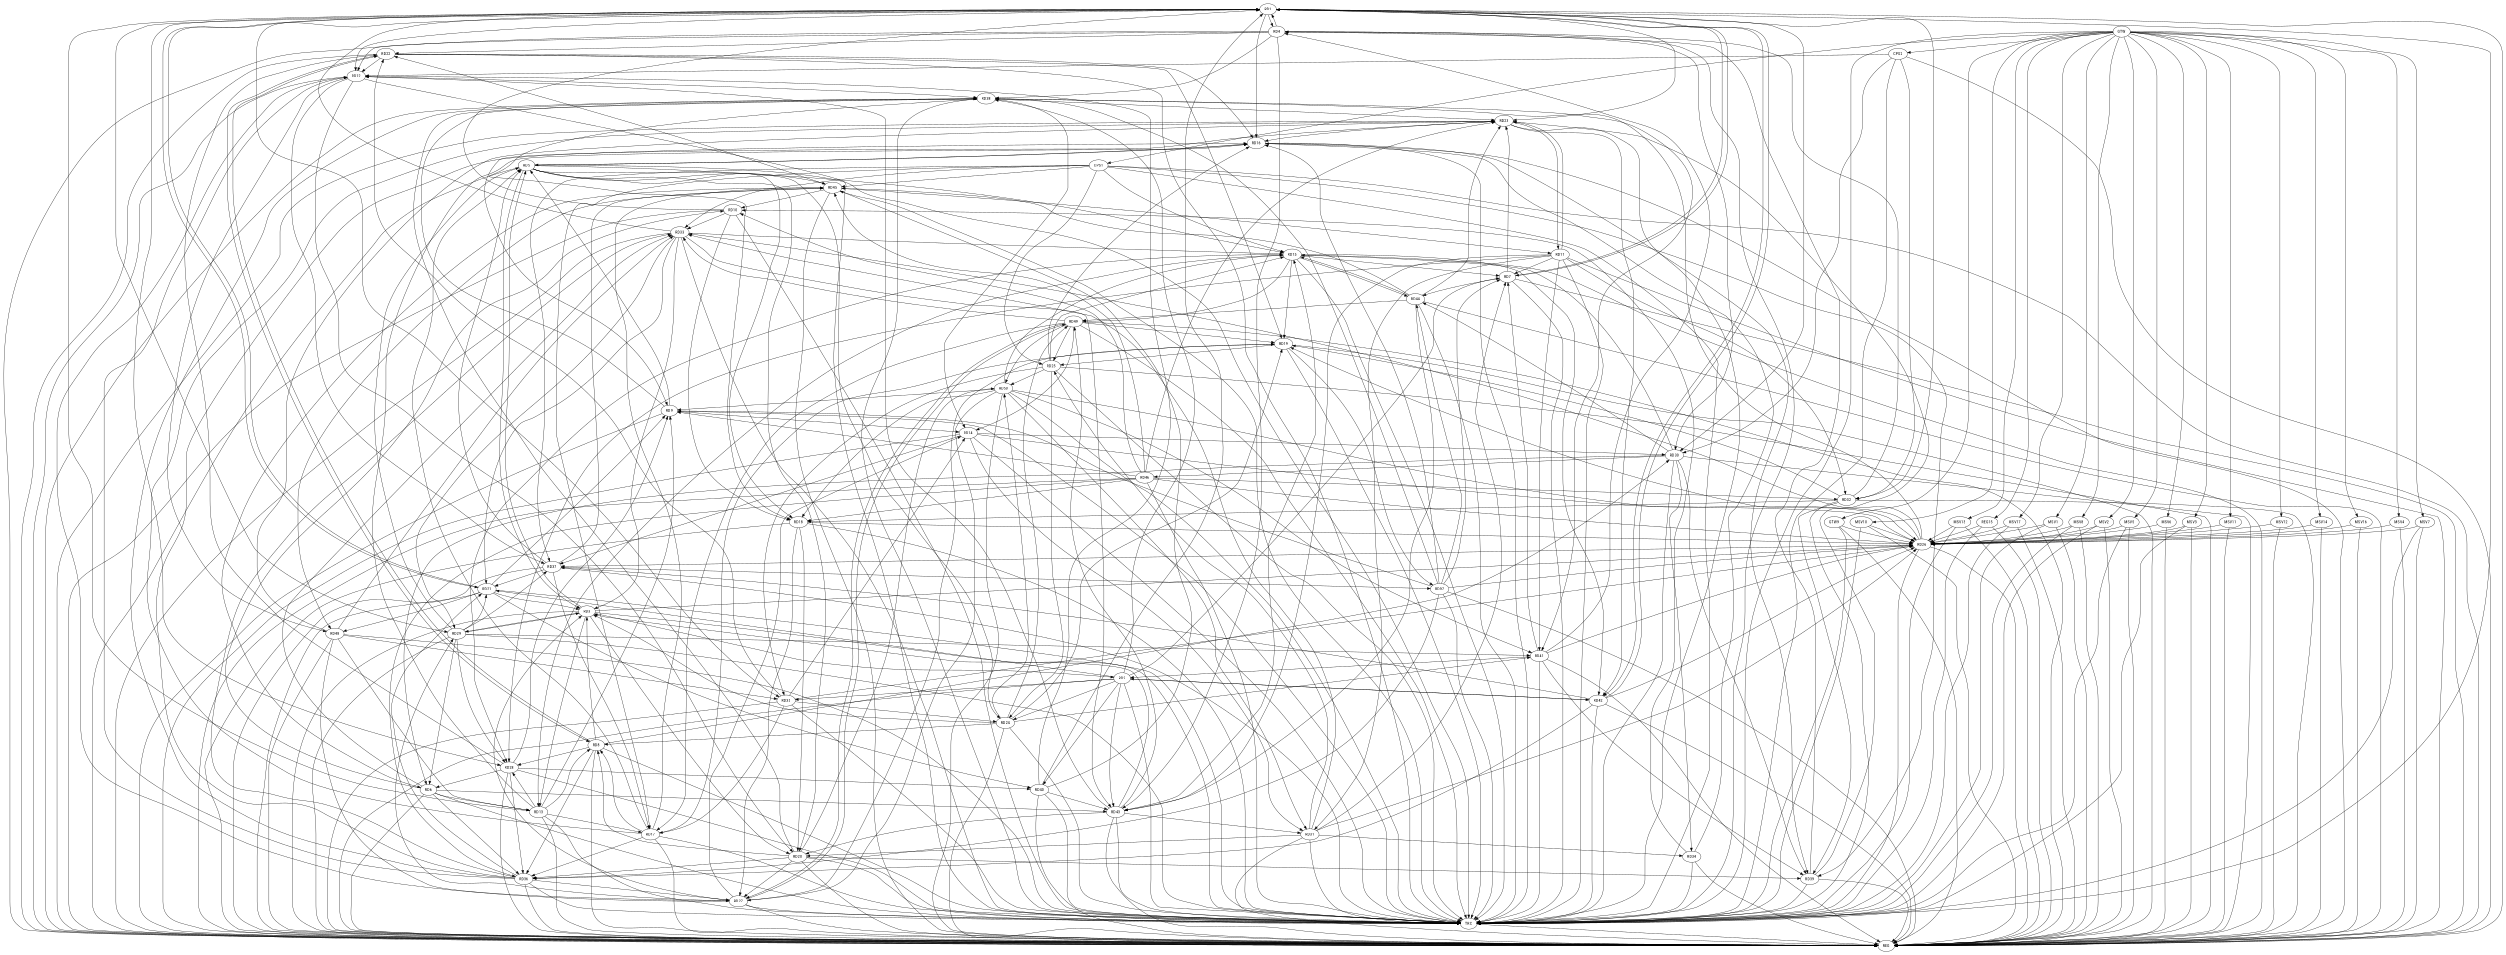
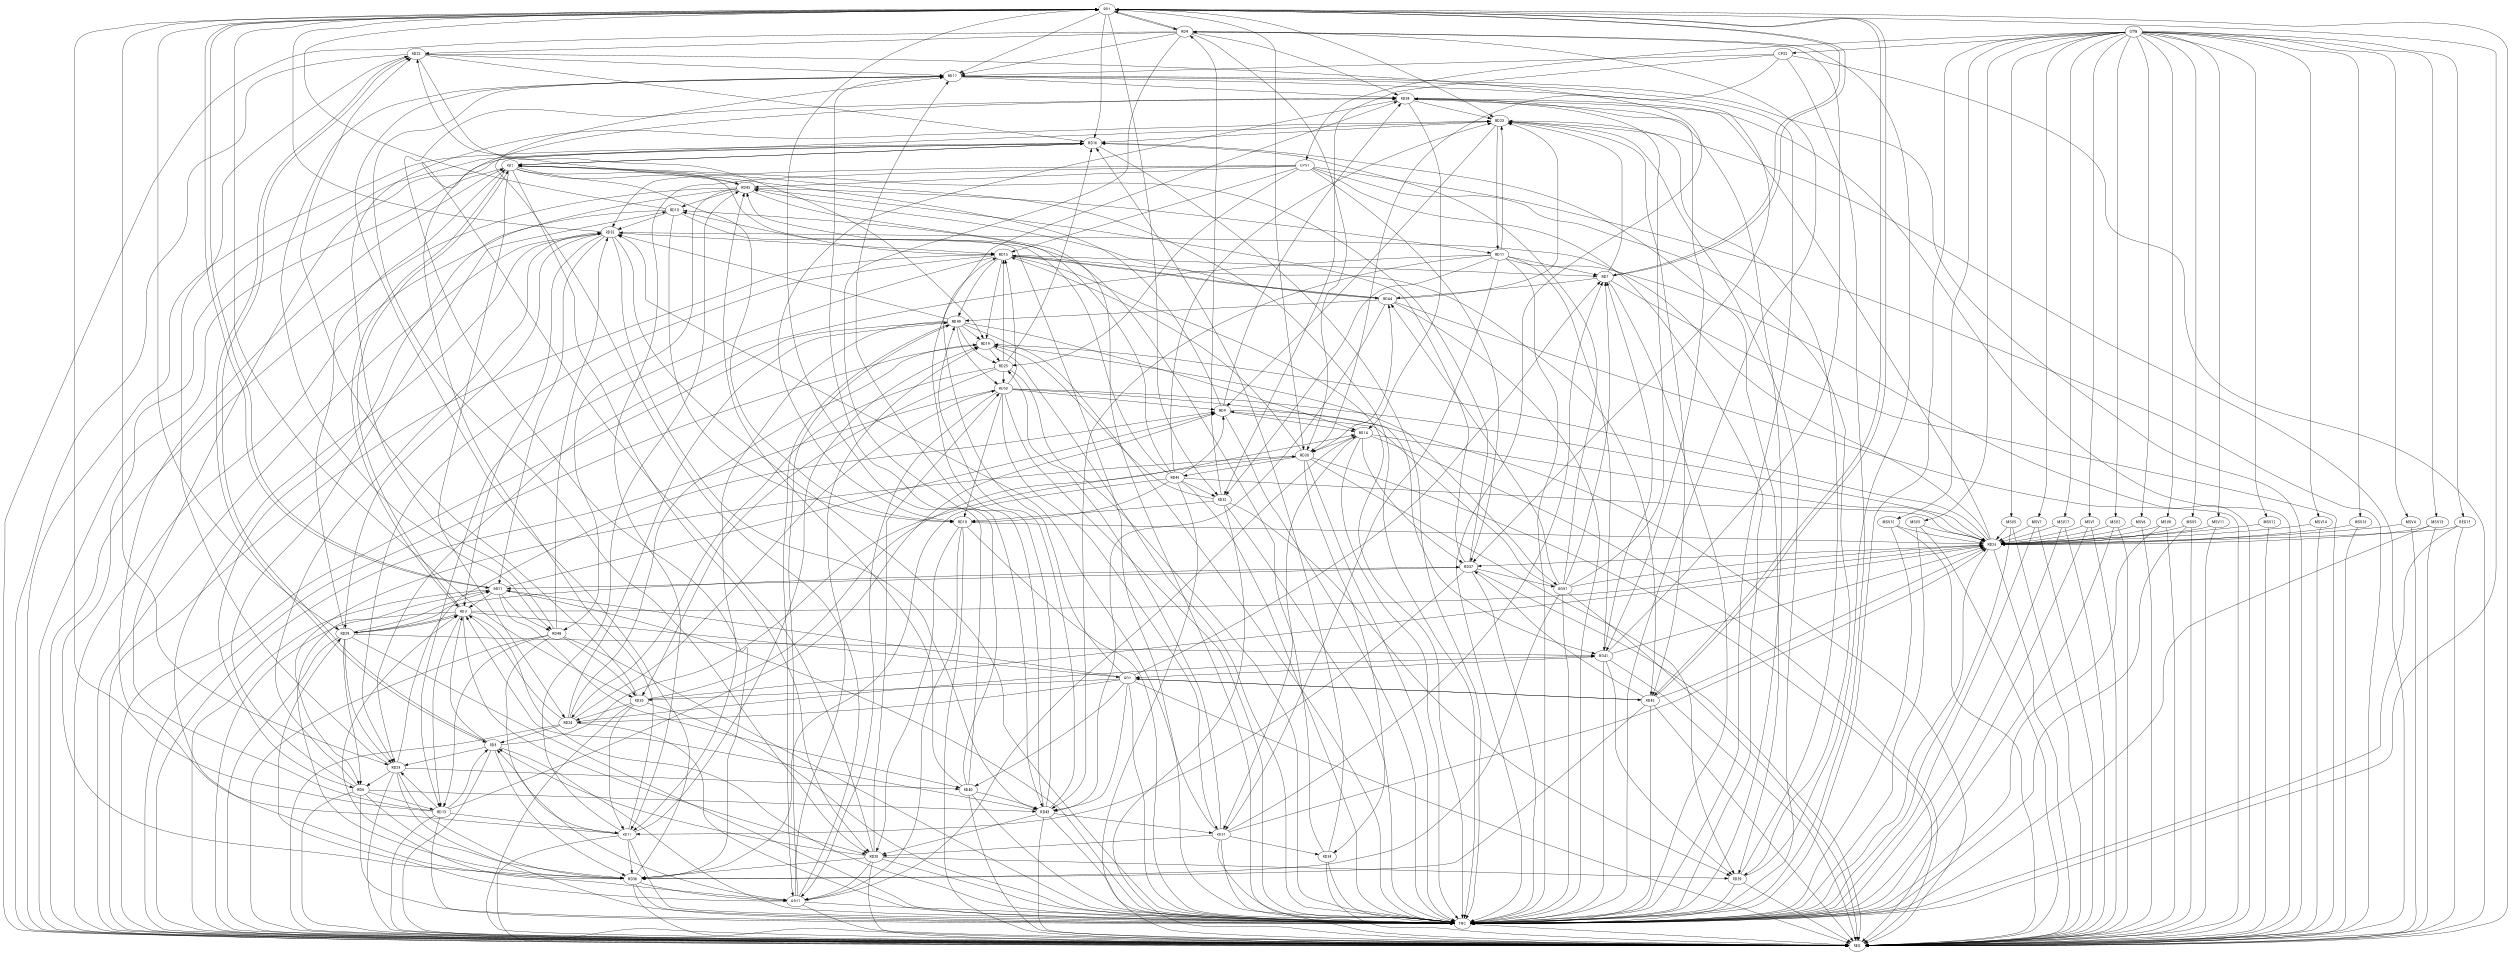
(1988, 479) -> none
(1834, 522) -> (2192, 522)
